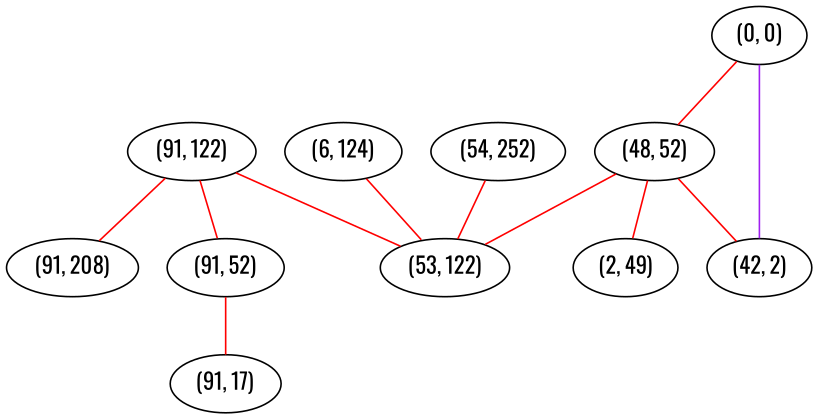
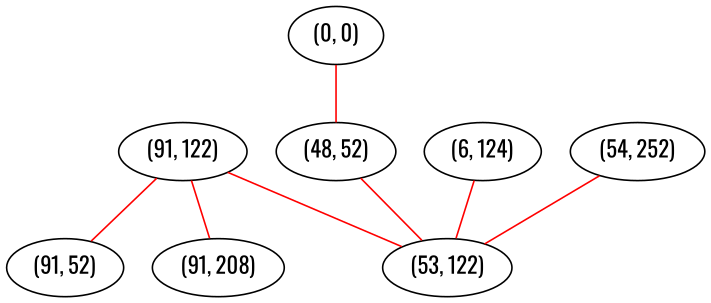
(626, 268) -> none
(759, 268) -> none
(226, 384) -> none
